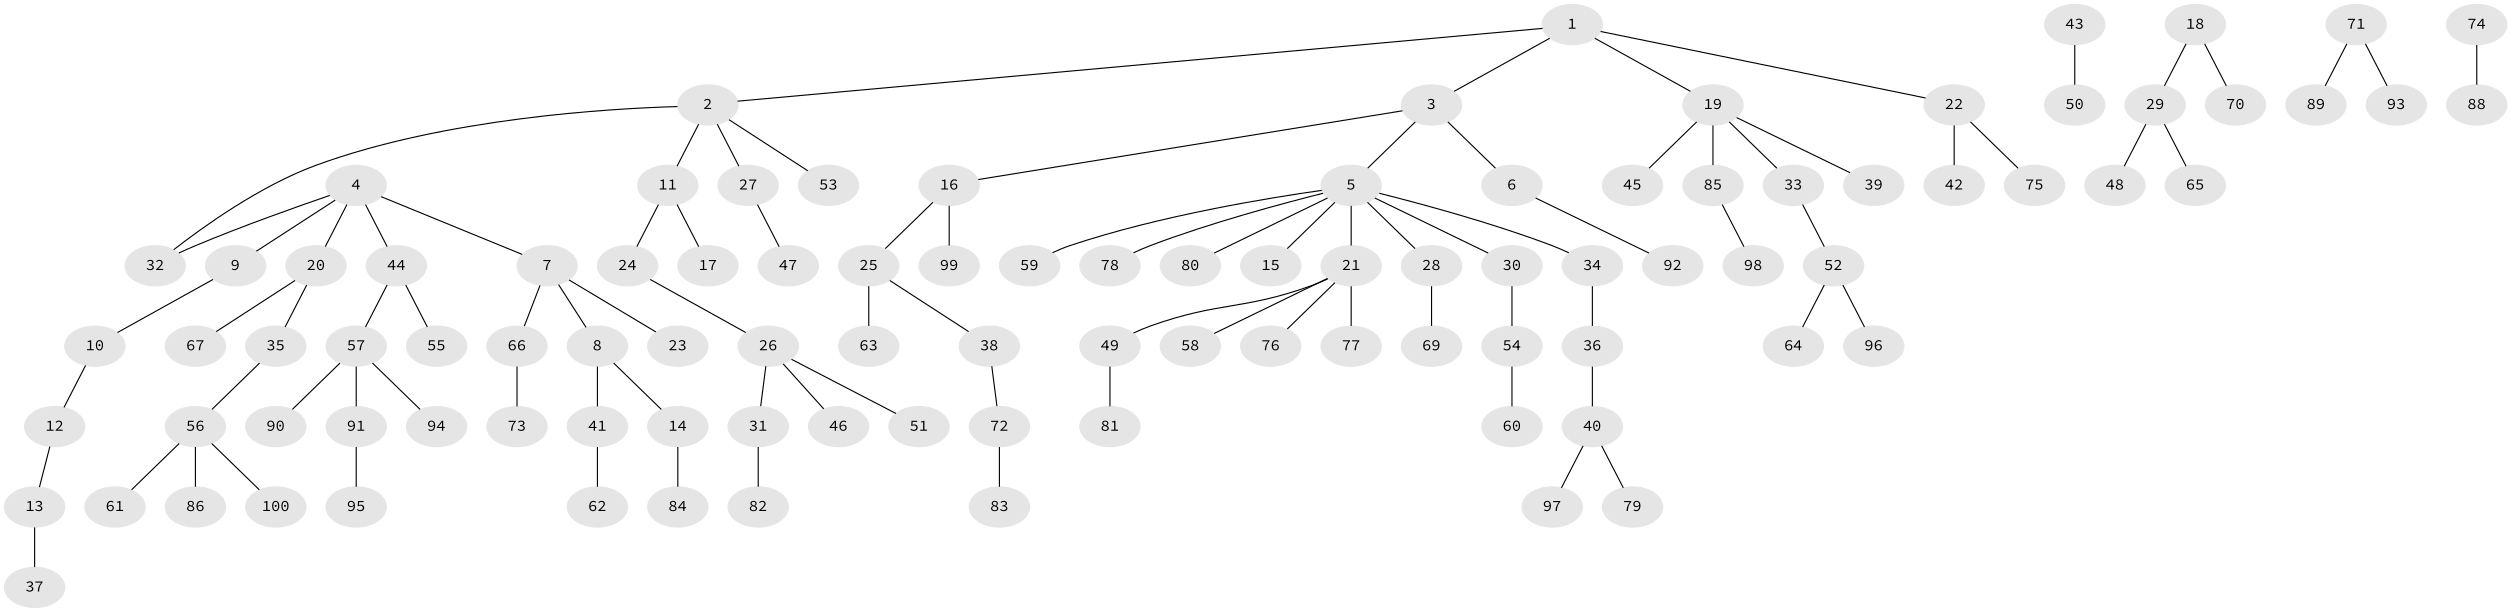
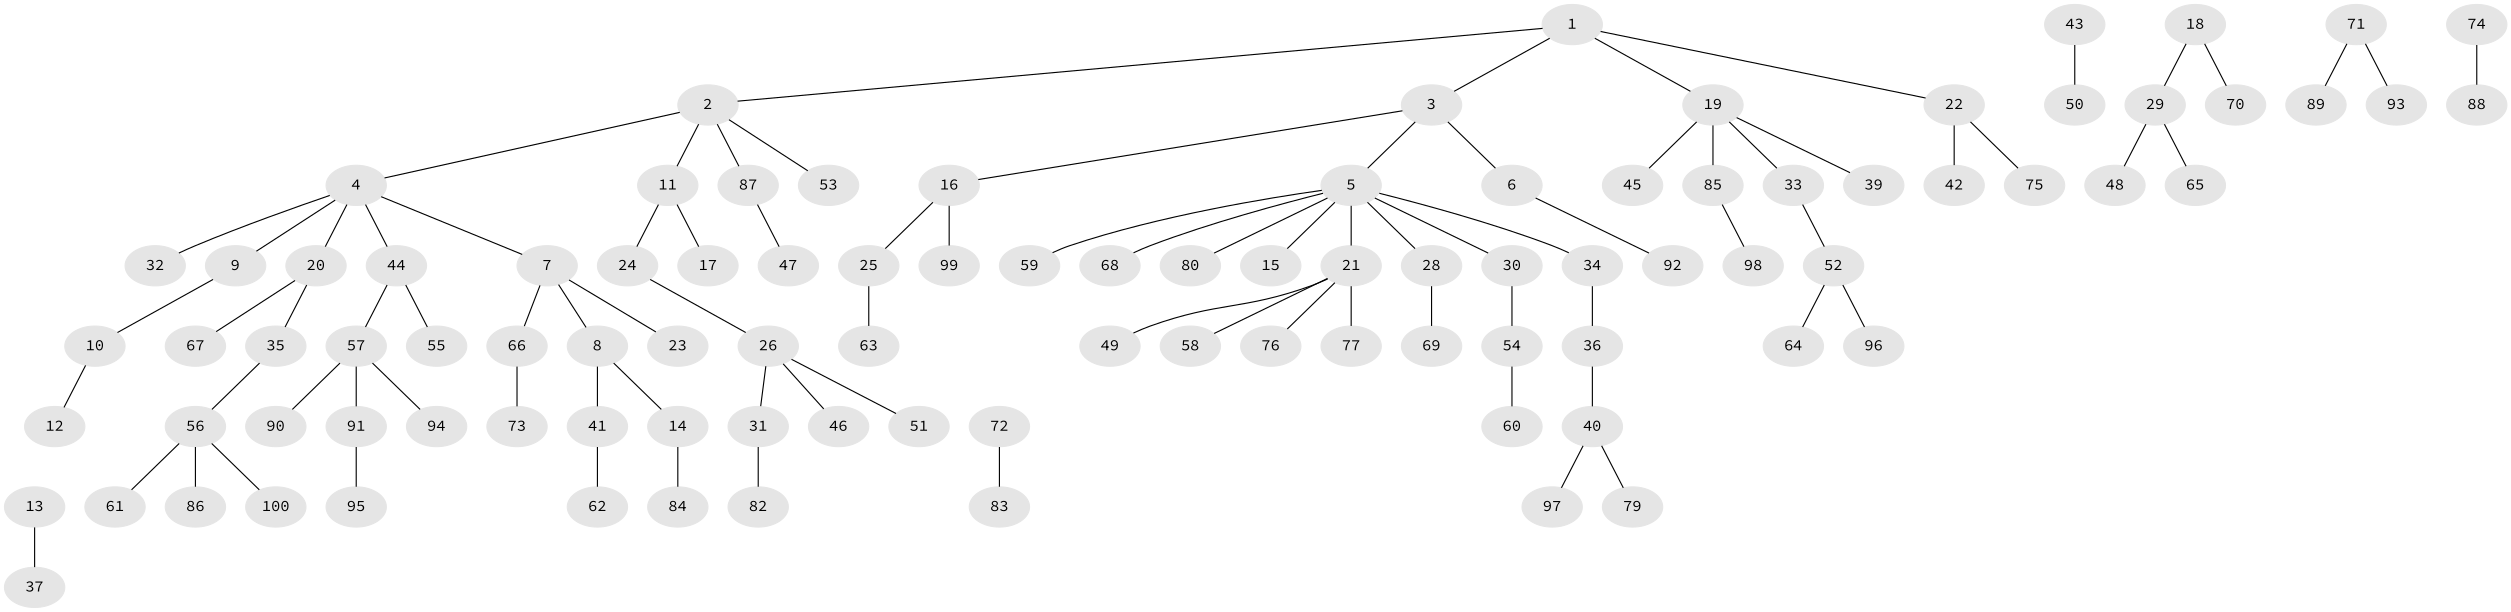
(413, 138) -> (532, 145)
(748, 185) -> (748, 185)
(1110, 266) -> (1110, 266)
(989, 346) -> none
(1110, 427) -> none
(45, 467) -> none
